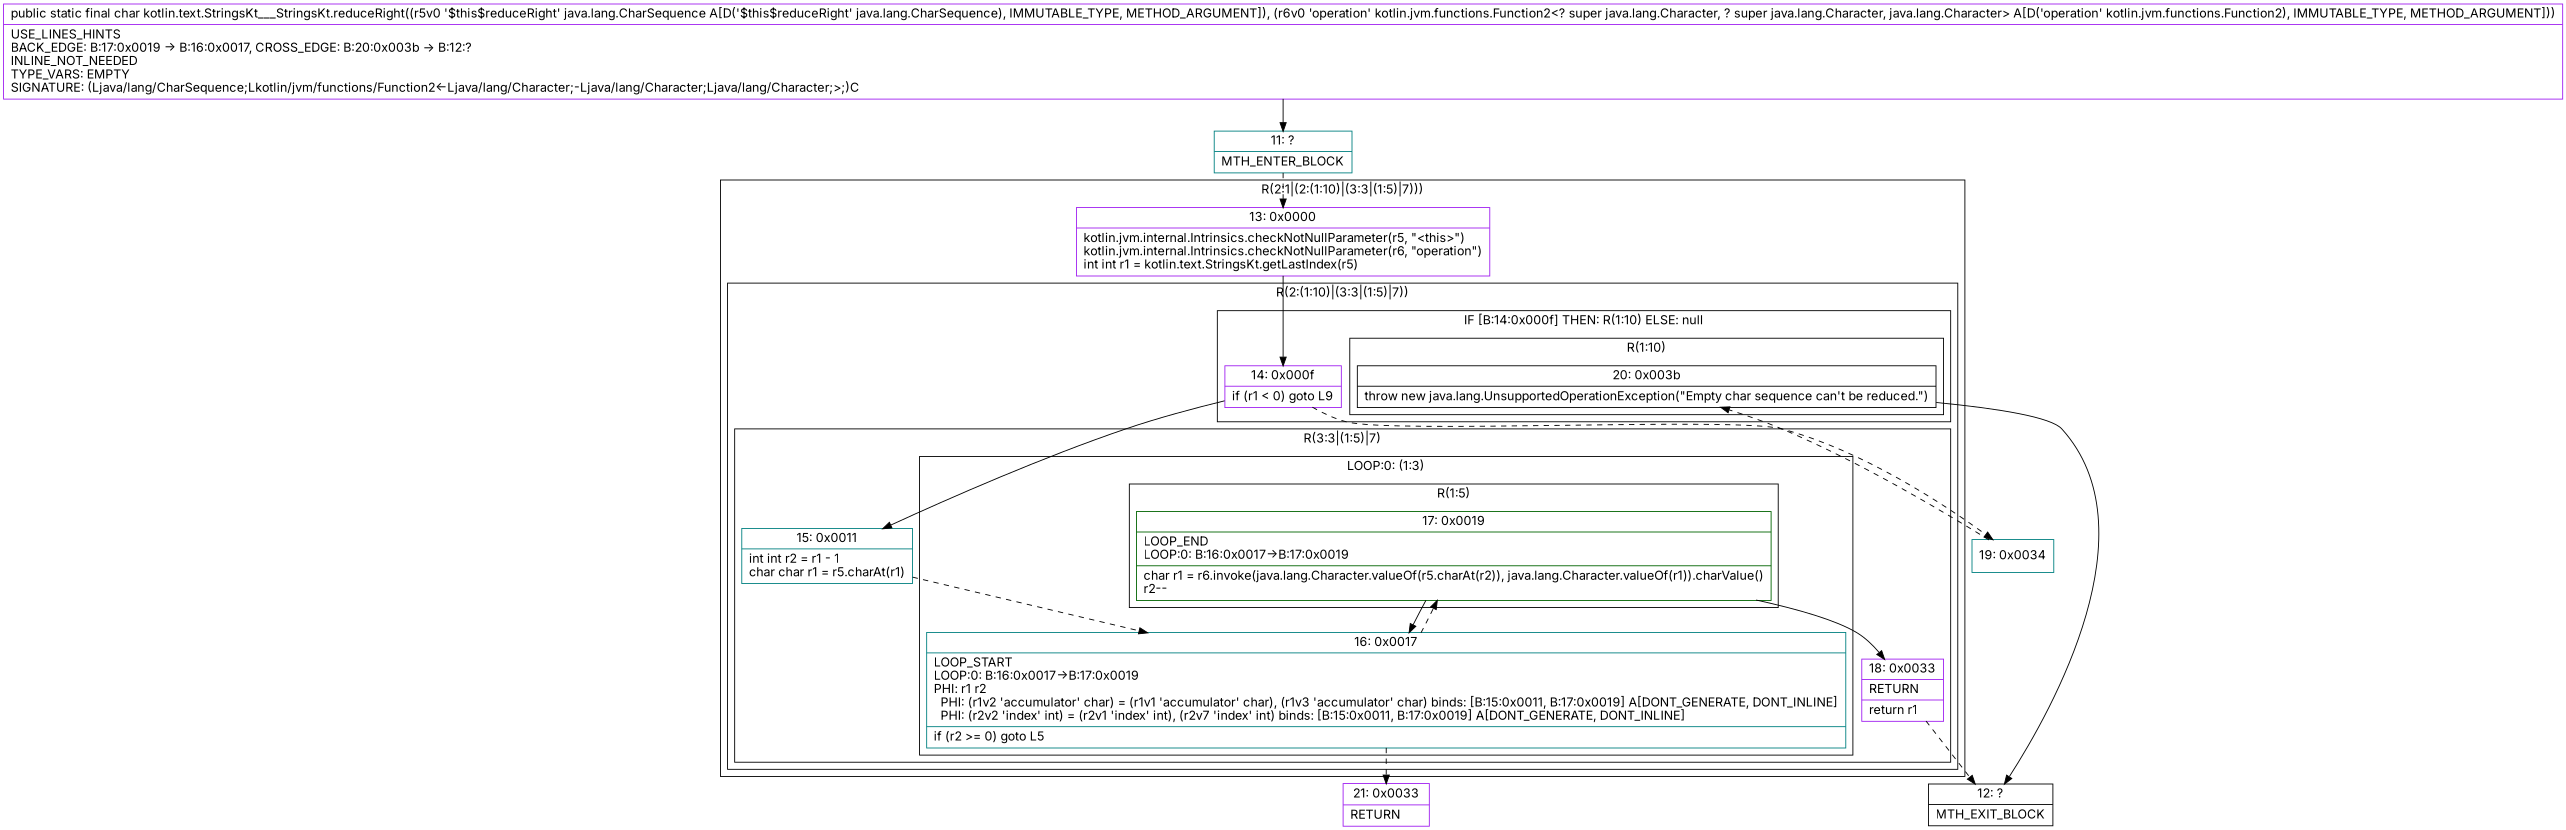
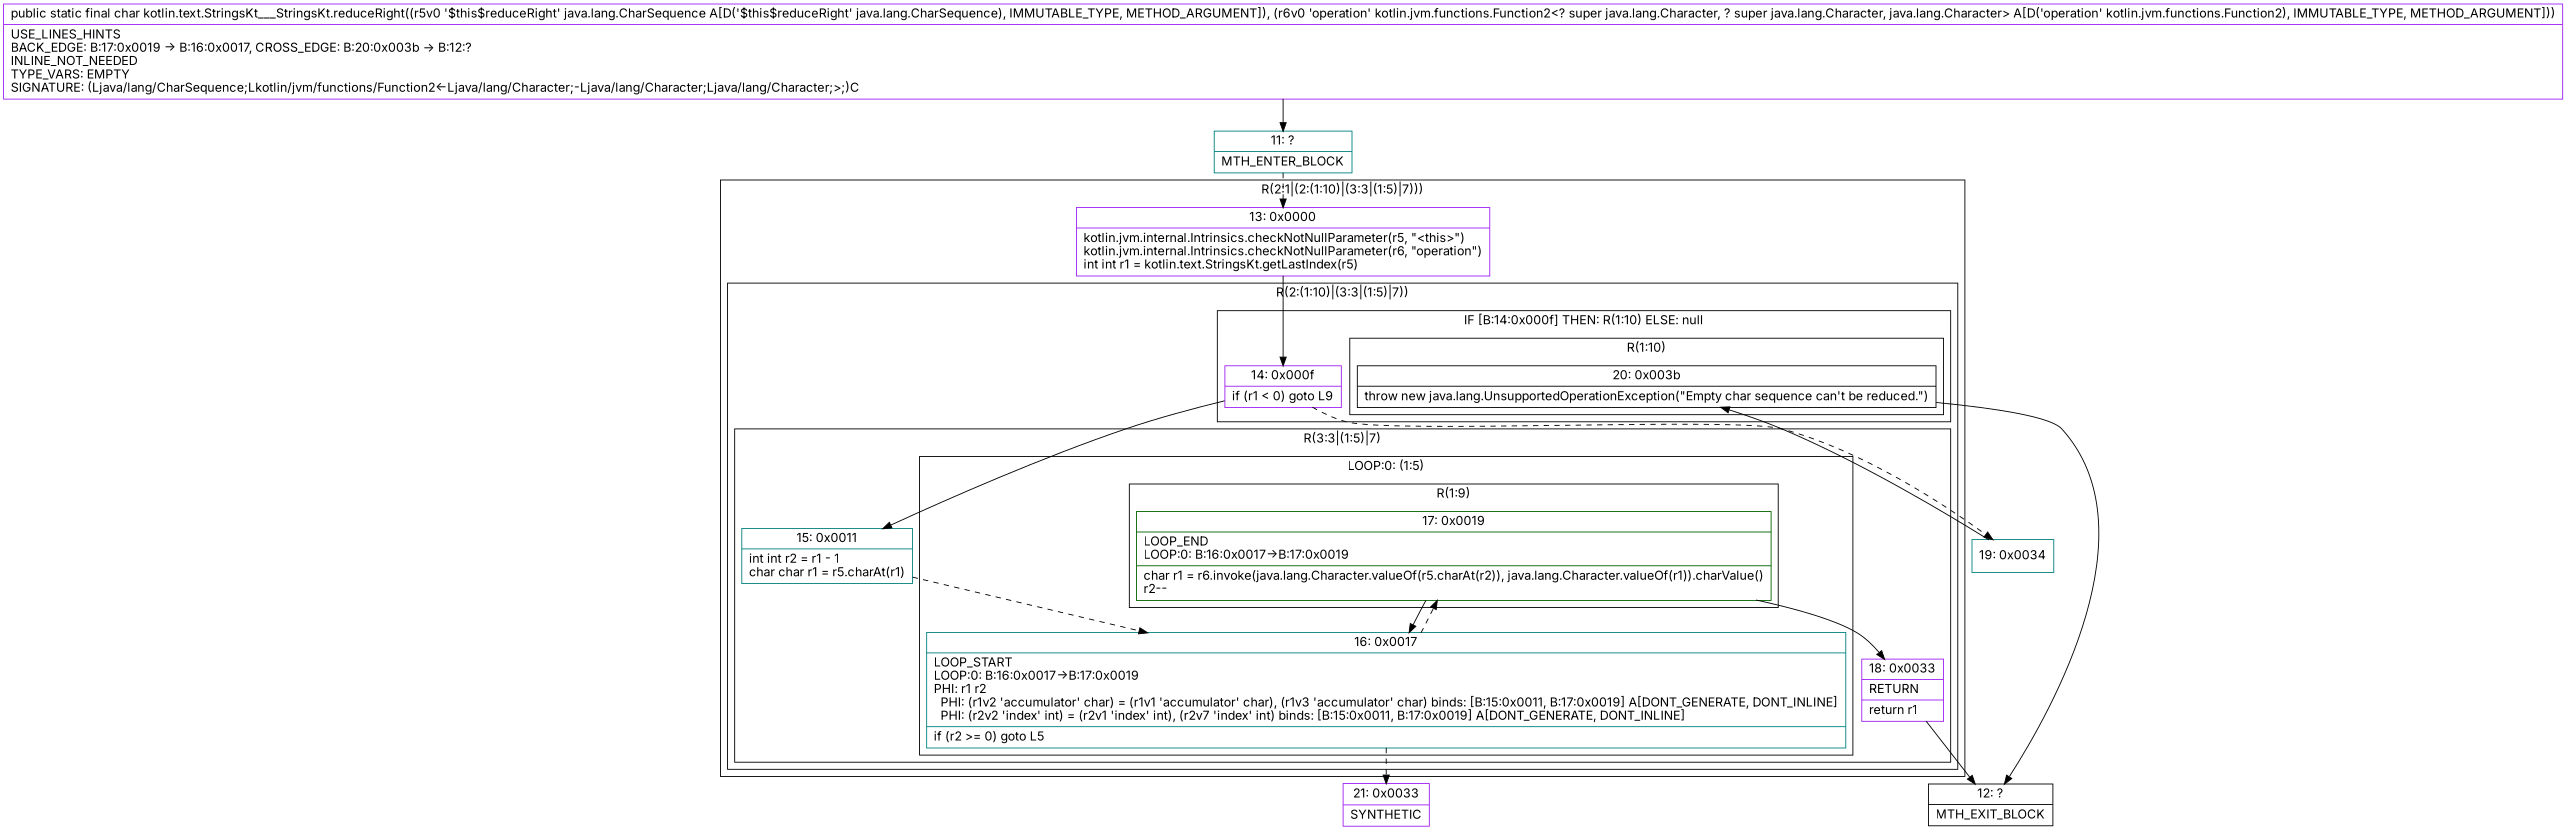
(1386, 467) -> (1386, 467)
(1863, 468) -> (1863, 468)
(1454, 494) -> (1454, 494)
(1945, 745) -> (1945, 745)
(1376, 815) -> (1386, 815)
